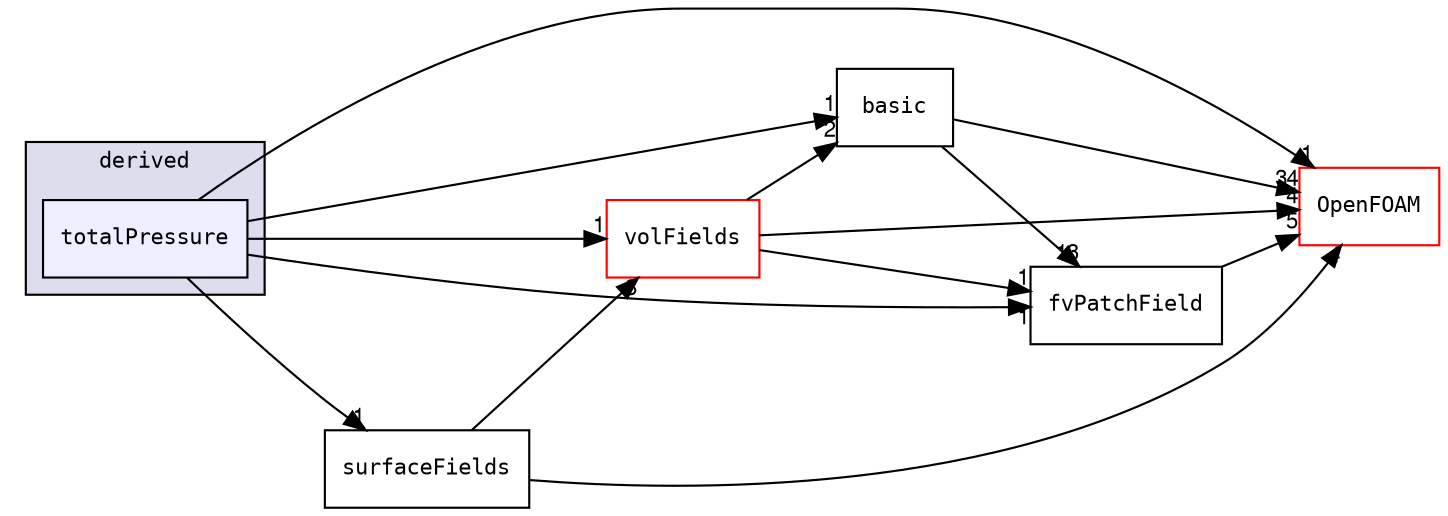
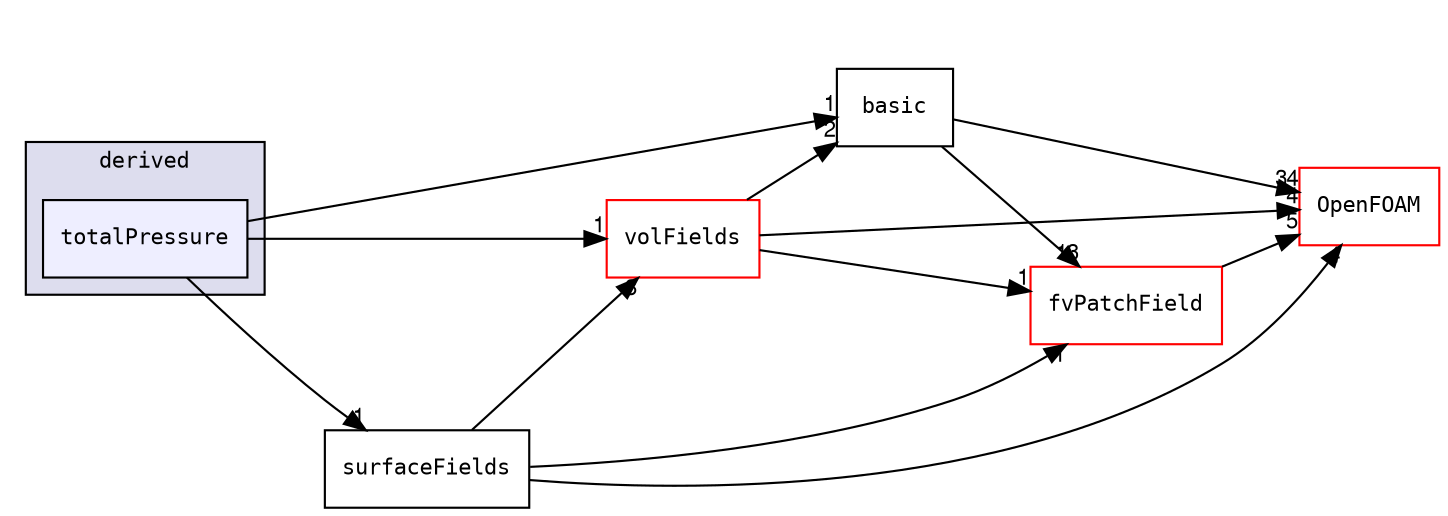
(741, 9) -> none
(646, 299) -> (795, 439)
(1126, 305) -> (1126, 305)
